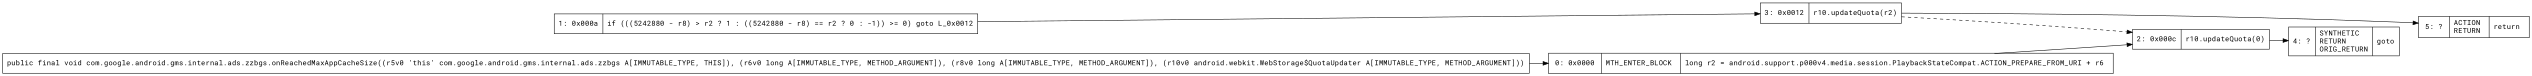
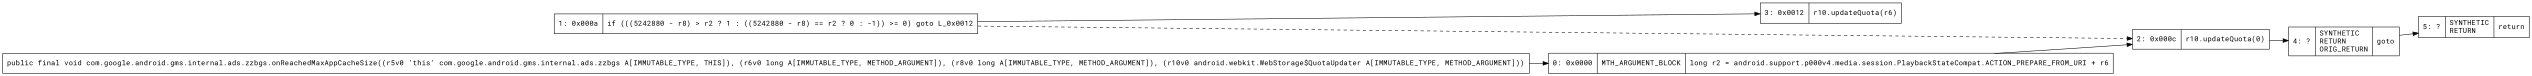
(1855, 13) -> (1855, 13)
(2157, 16) -> (2406, 35)
(2467, 23) -> (2470, 23)
(2014, 24) -> (1553, 32)
(1639, 63) -> (1641, 63)
